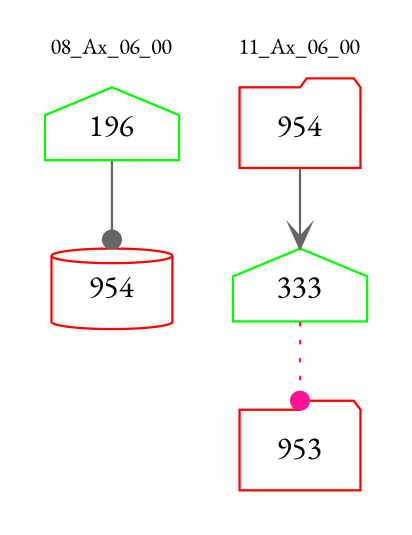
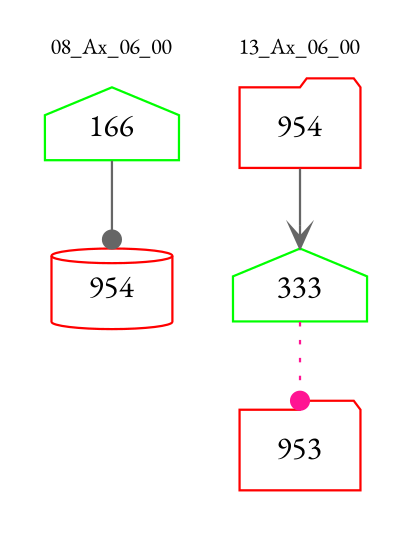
(300, 48) -> (300, 48)
(112, 128) -> (112, 128)
